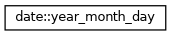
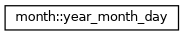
(85, 18) -> (92, 18)
